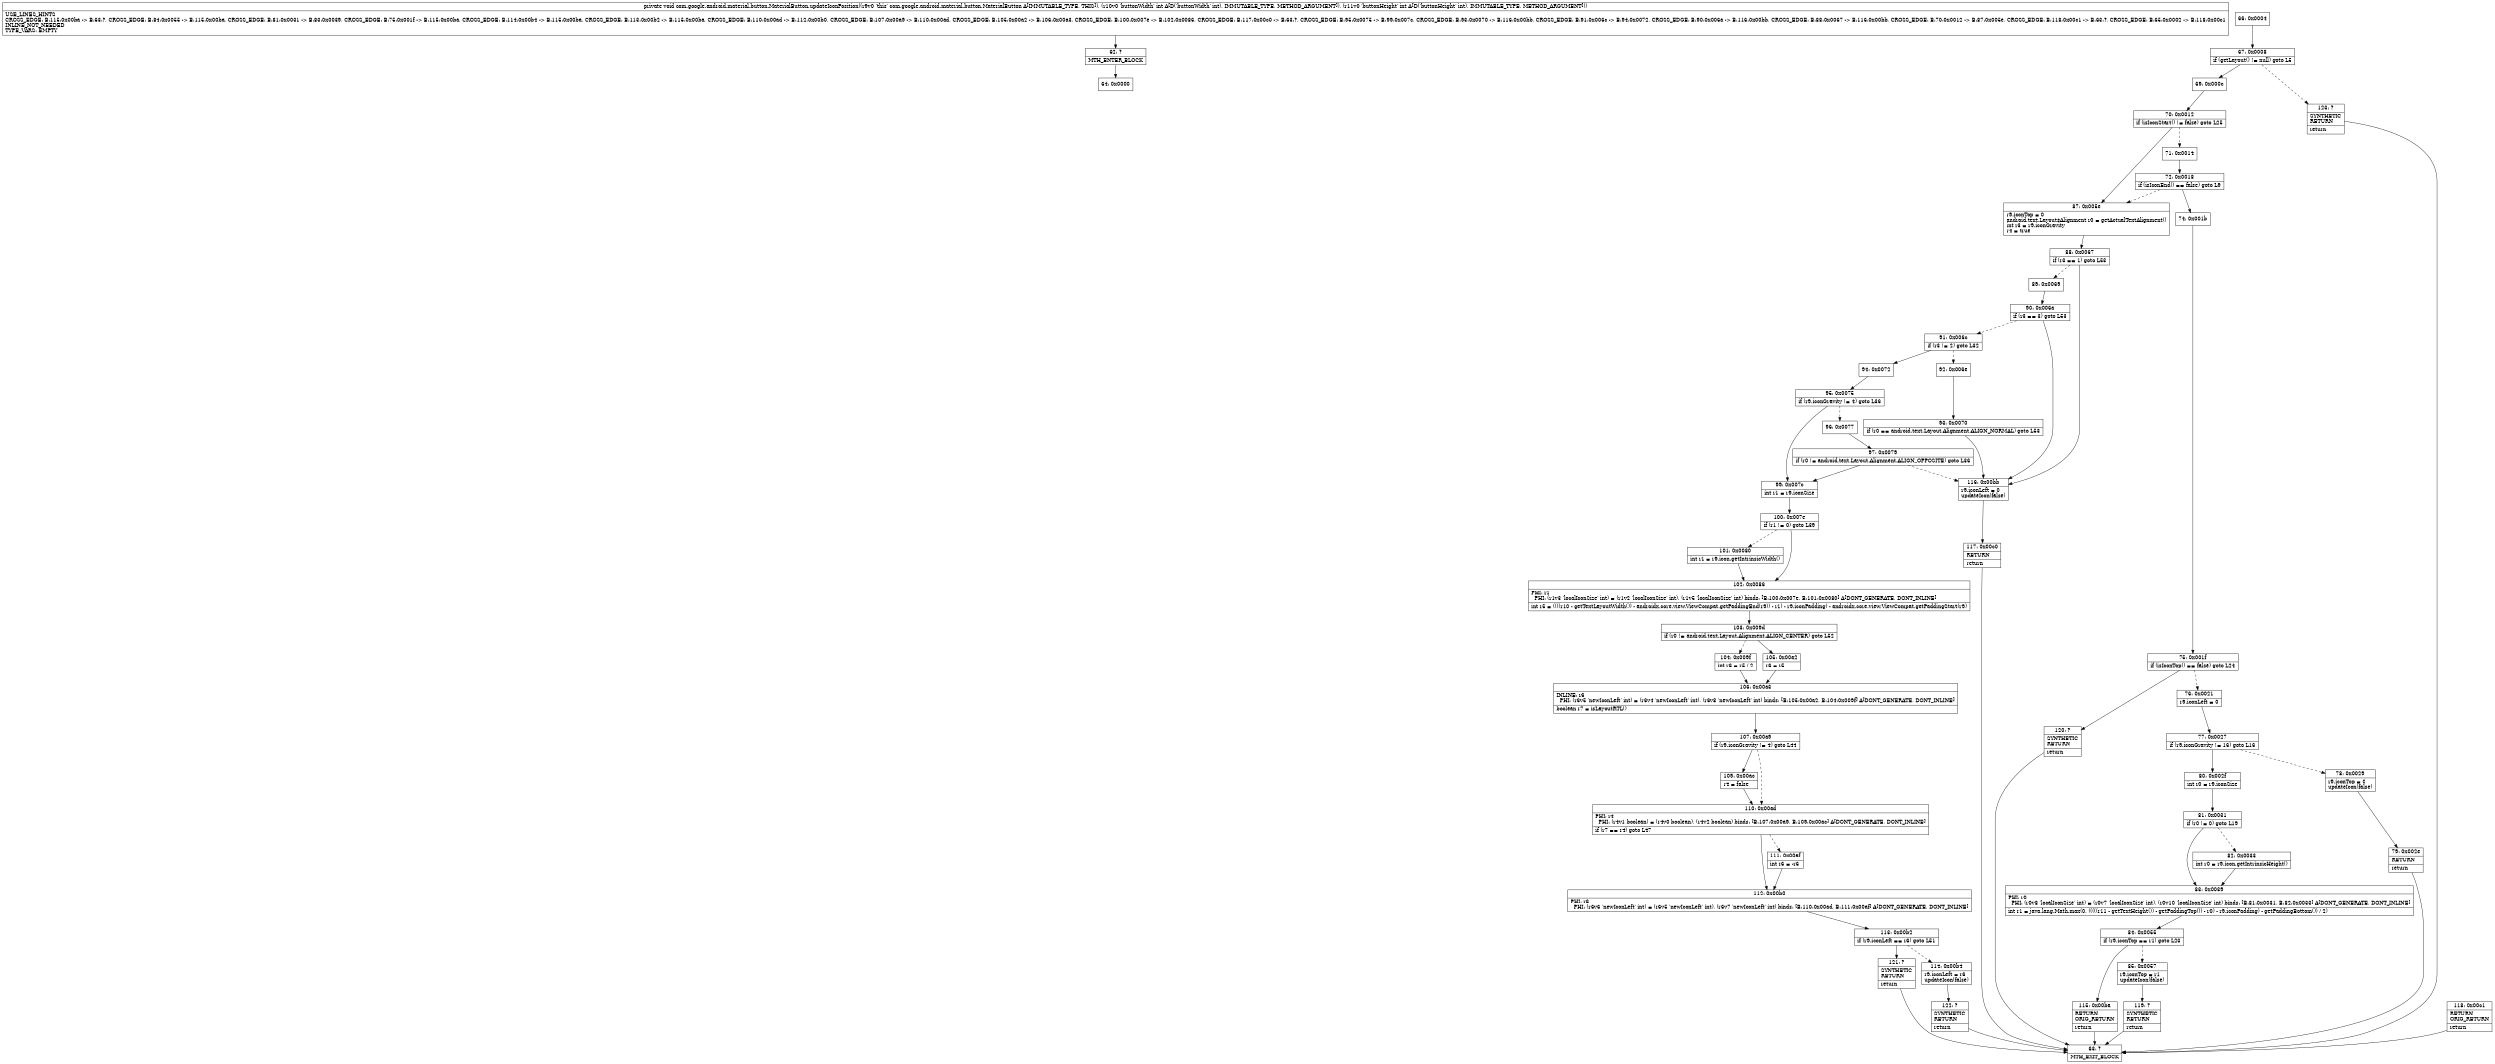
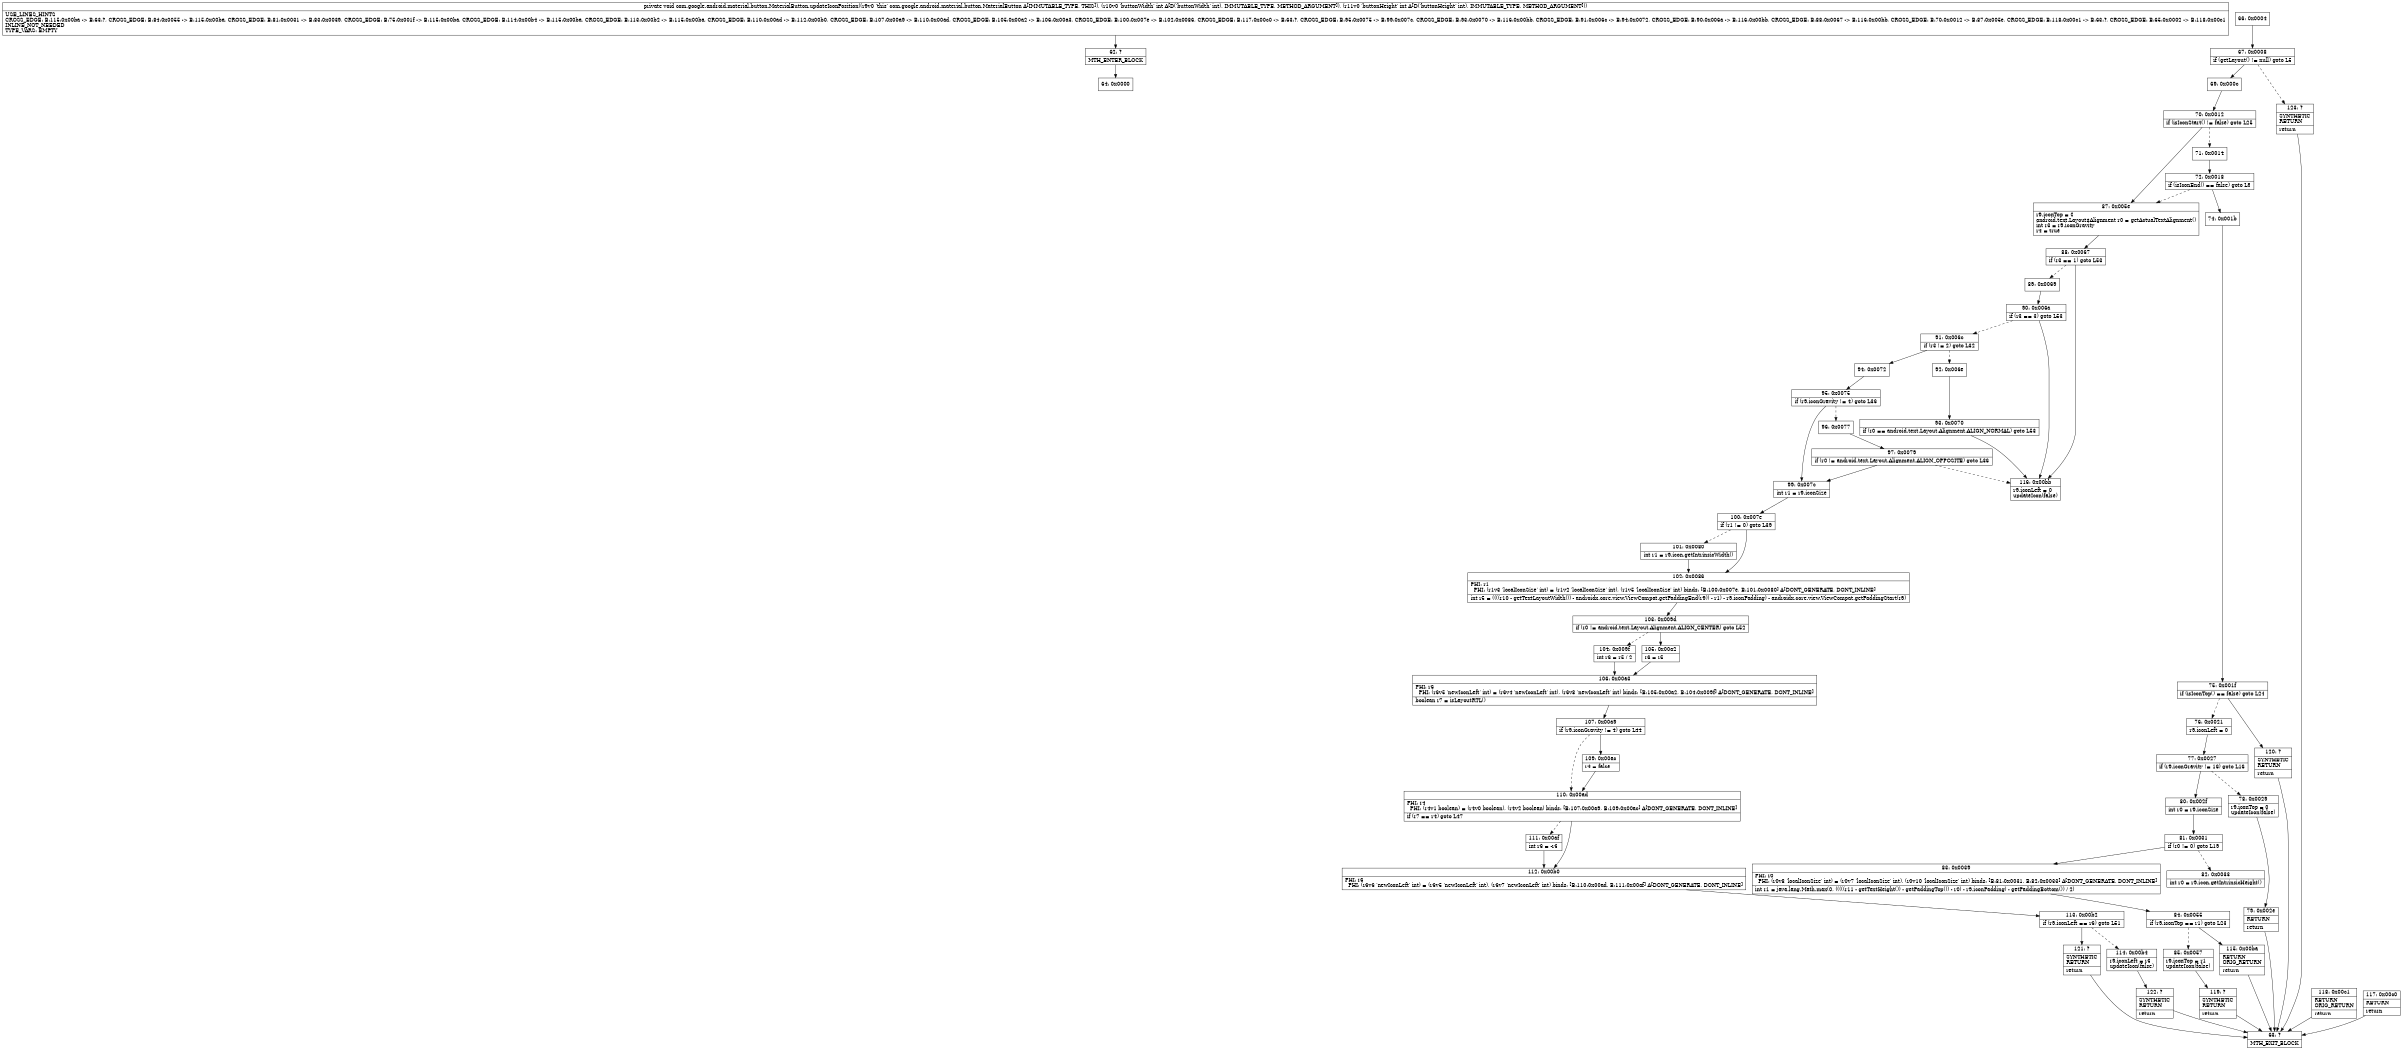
(1983, 520) -> none
(1571, 696) -> (1426, 687)
(2229, 876) -> none
